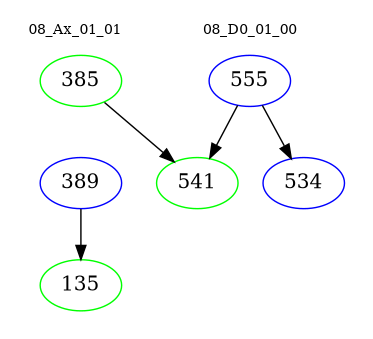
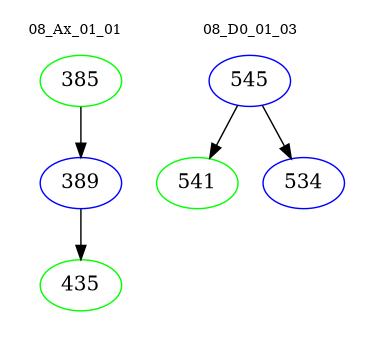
(251, 31) -> (251, 31)
(250, 81) -> (250, 81)
(124, 119) -> (81, 125)
(81, 285) -> (81, 285)
